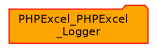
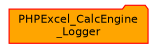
(79, 26) -> (79, 26)
